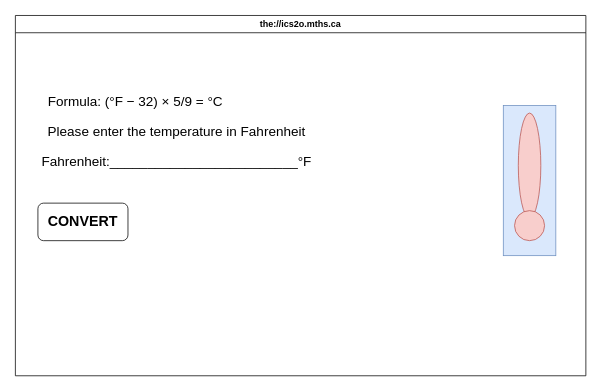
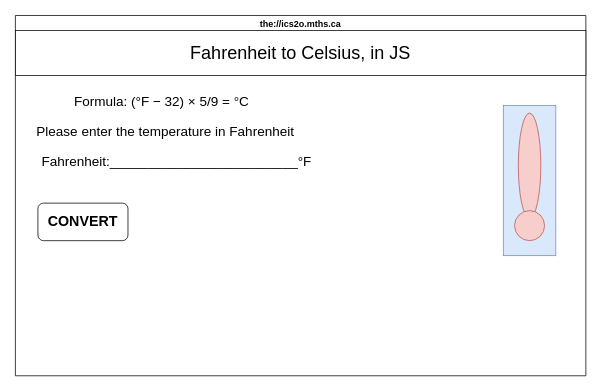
none -> (300, 53)
(135, 102) -> (162, 102)
(177, 132) -> (165, 132)
